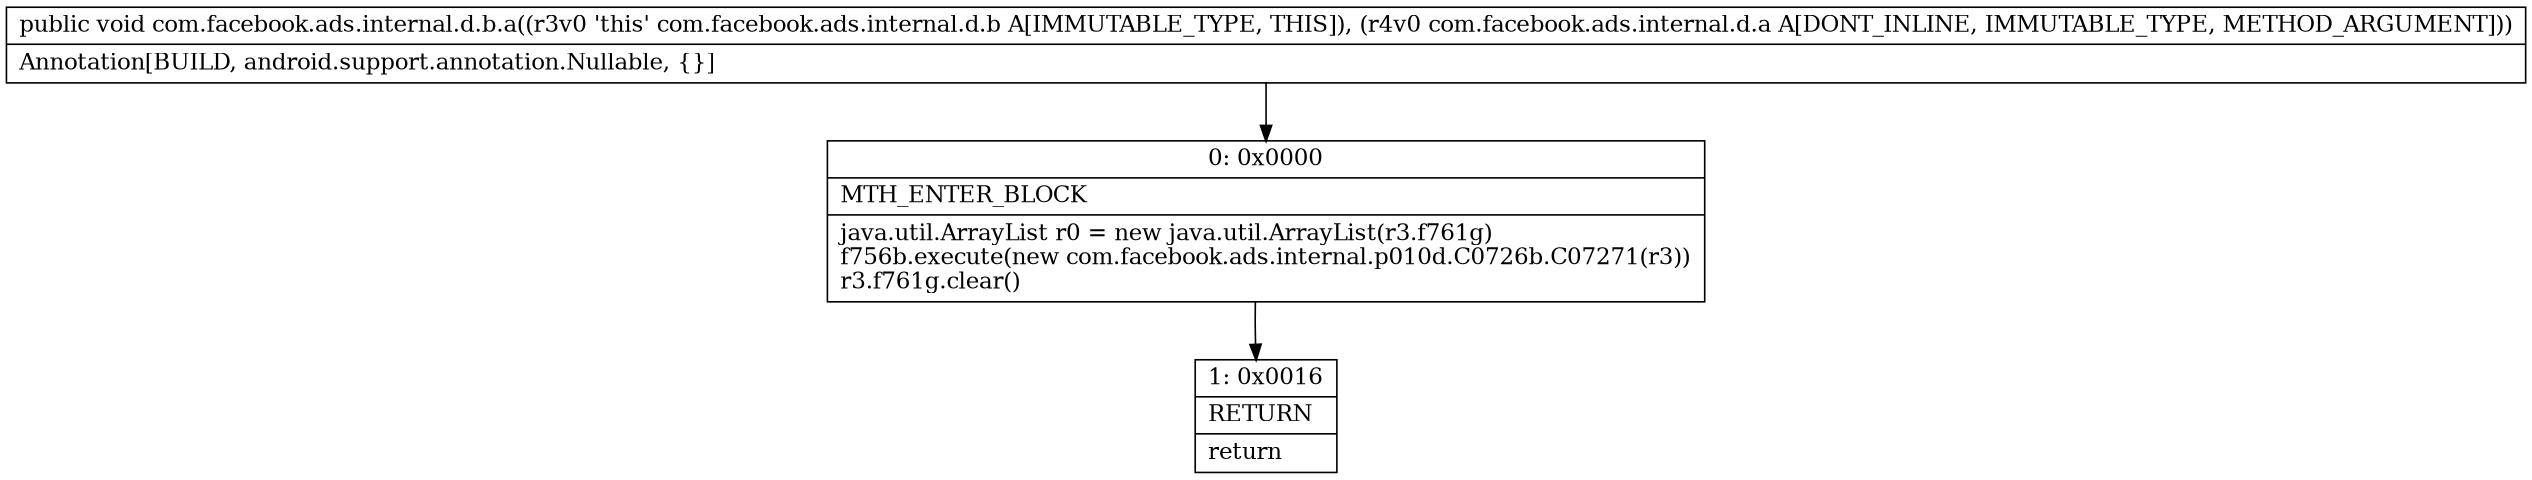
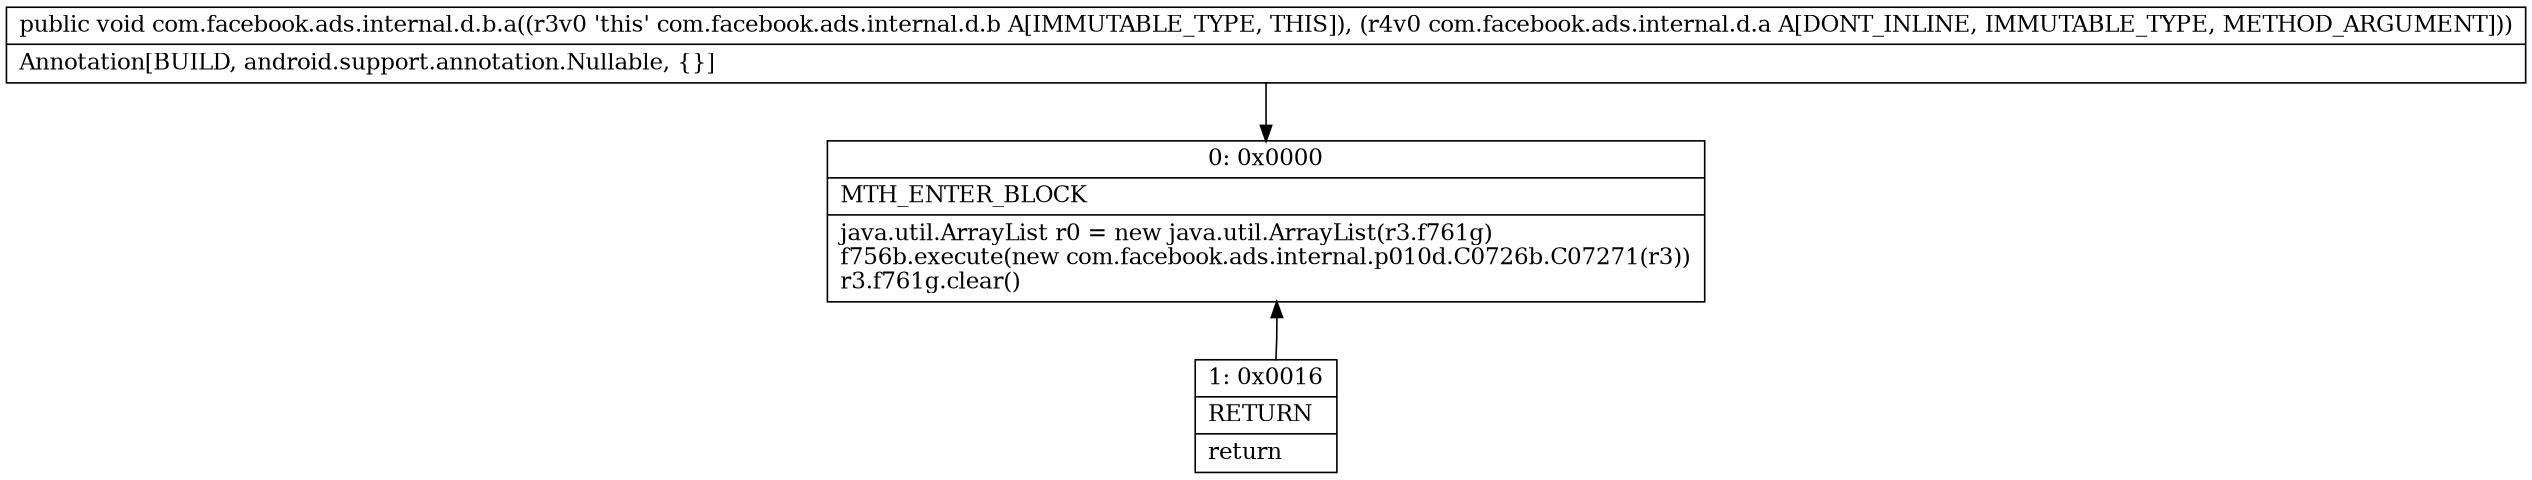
(1255, 323) -> (1277, 339)
